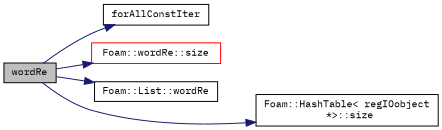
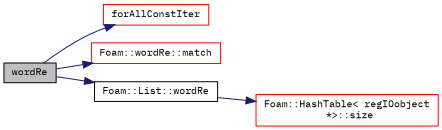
(156, 15) -> (156, 15)
(156, 53) -> (156, 53)
(347, 110) -> (347, 110)
(140, 120) -> (232, 99)
